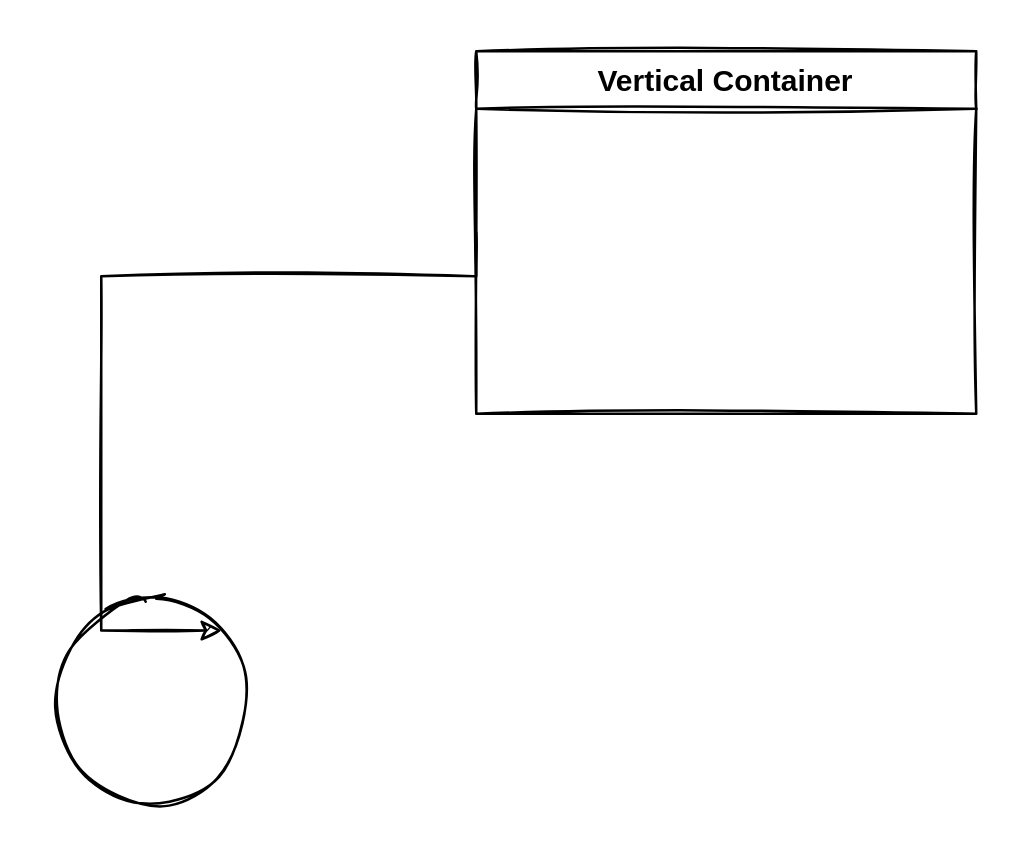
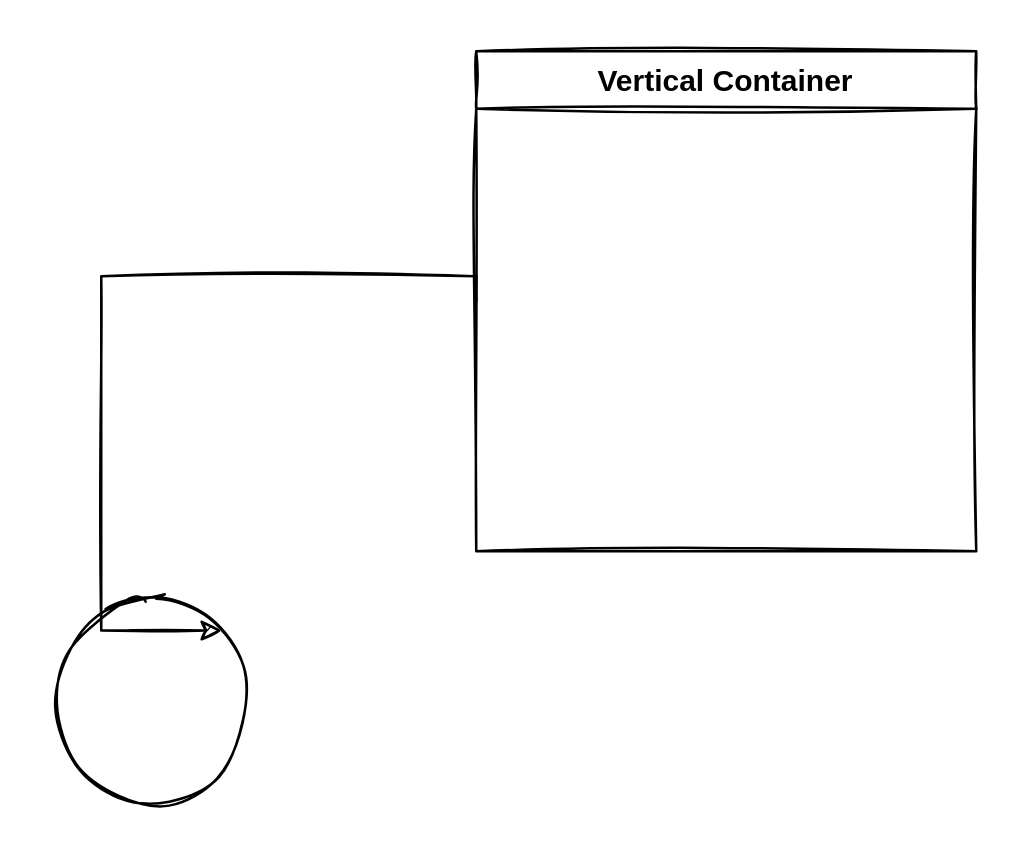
(726, 233) -> (726, 301)
